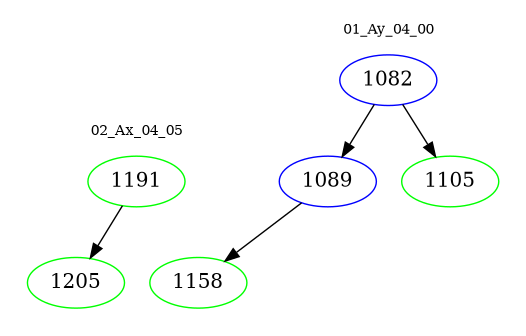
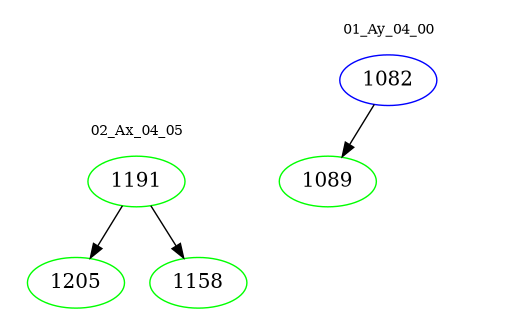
(328, 181) -> (328, 181)
(450, 181) -> none
(269, 228) -> (163, 226)
